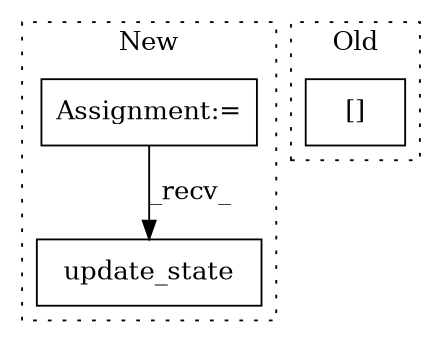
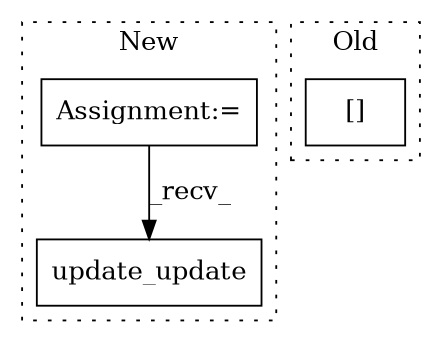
(149, 273) -> (149, 273)
